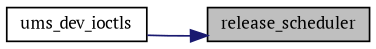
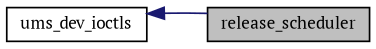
(169, 36) -> (186, 13)
